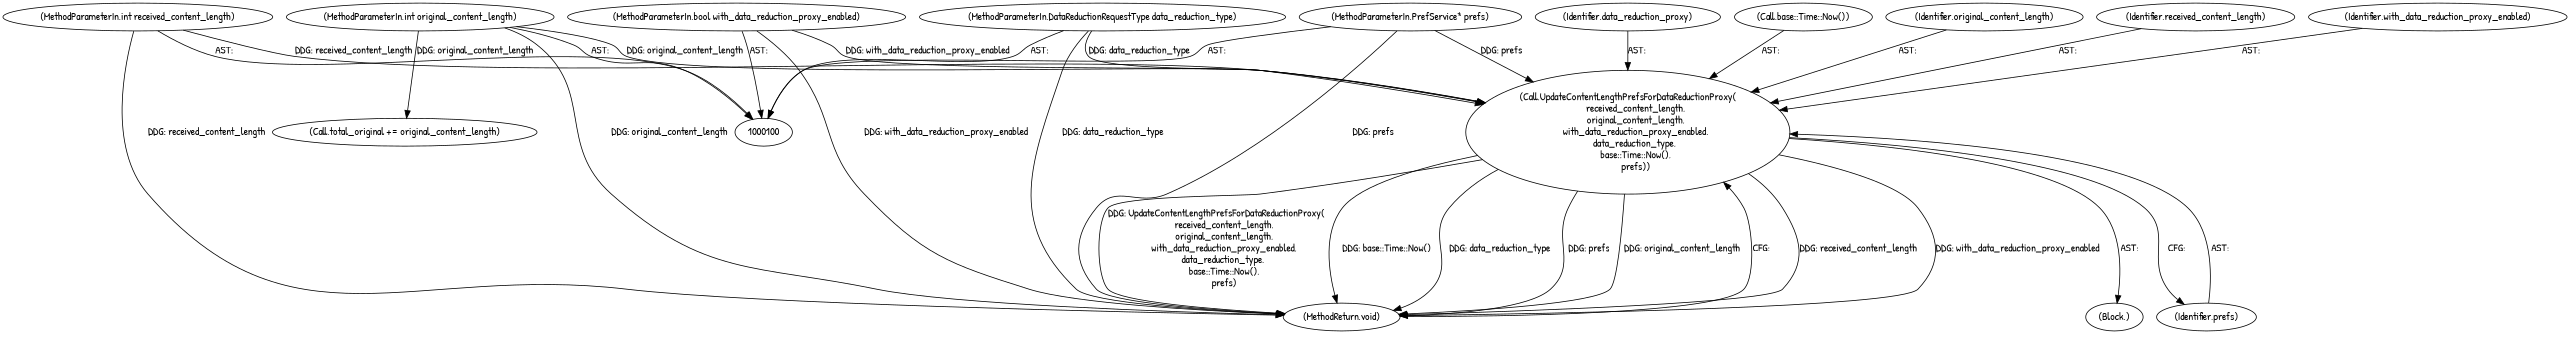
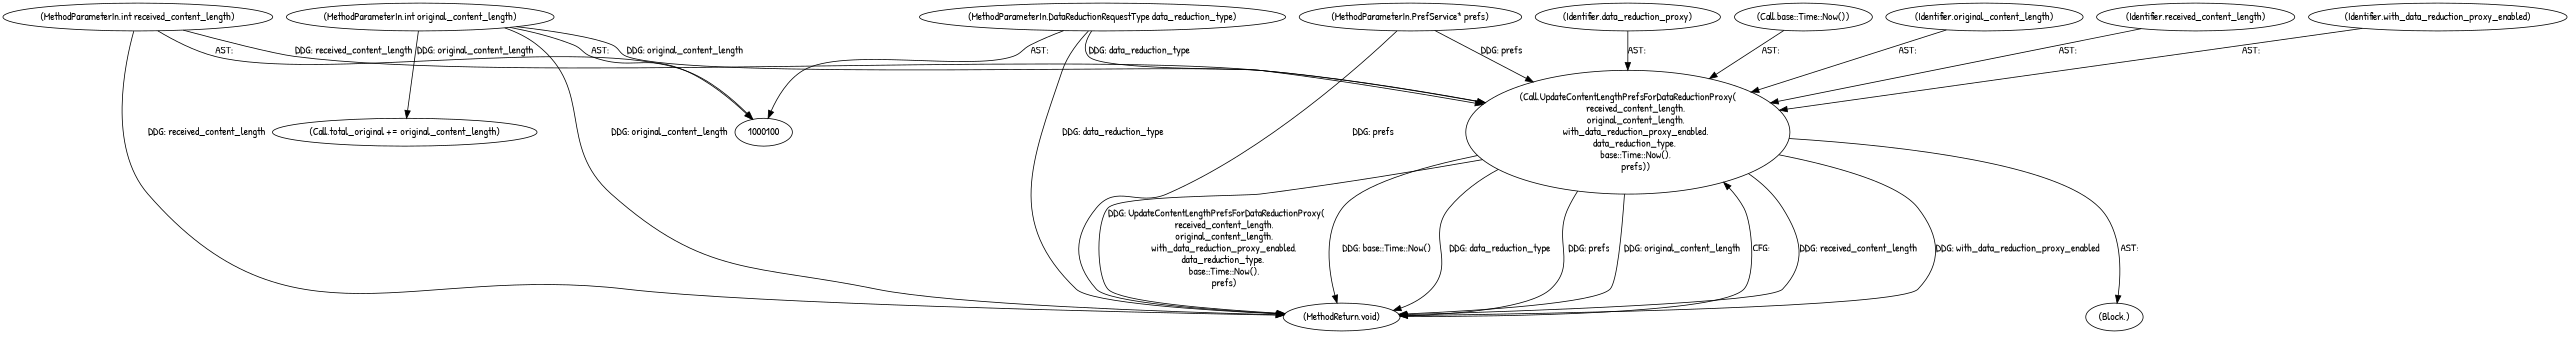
(737, 17) -> none
(1145, 60) -> none
(2206, 317) -> none
